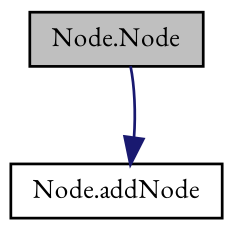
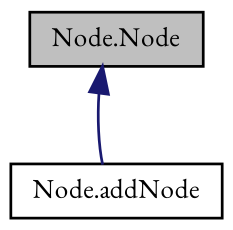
(135, 102) -> (99, 129)
